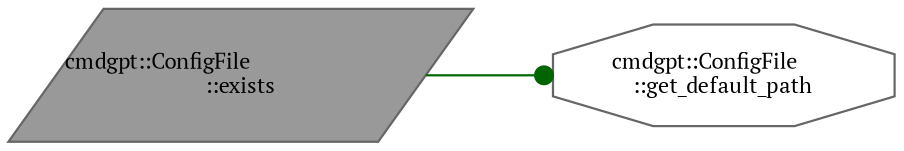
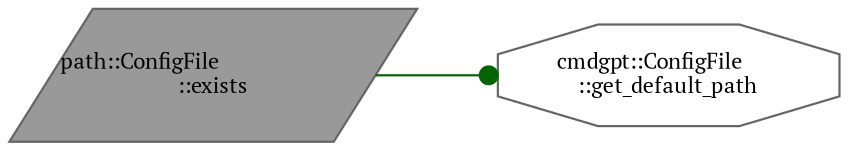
(241, 75) -> (213, 75)
